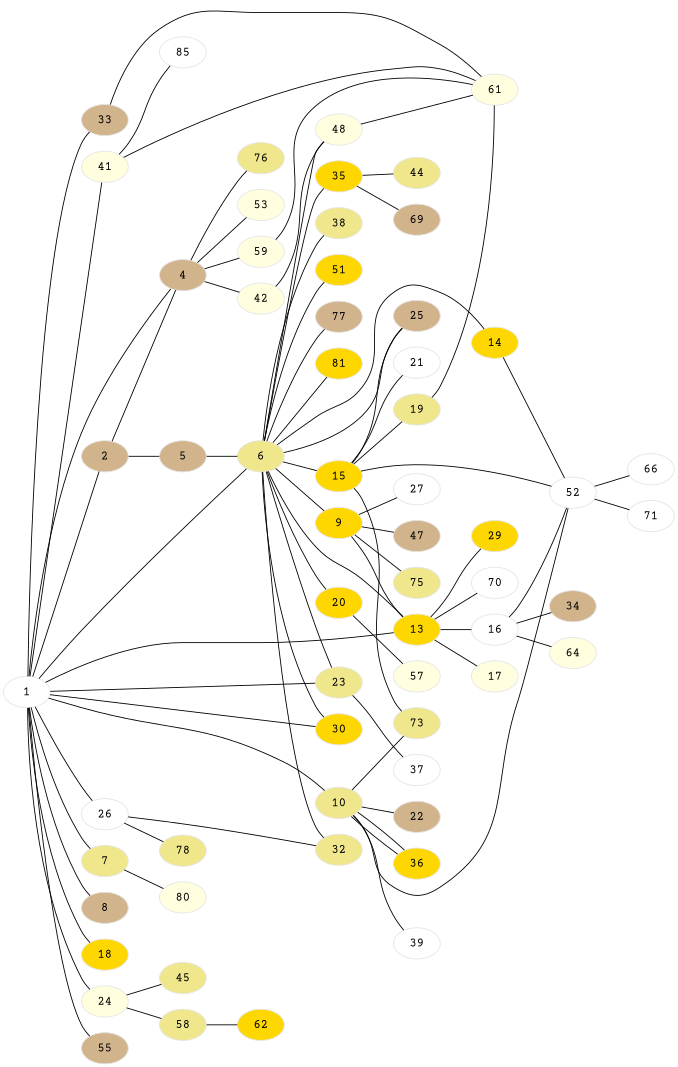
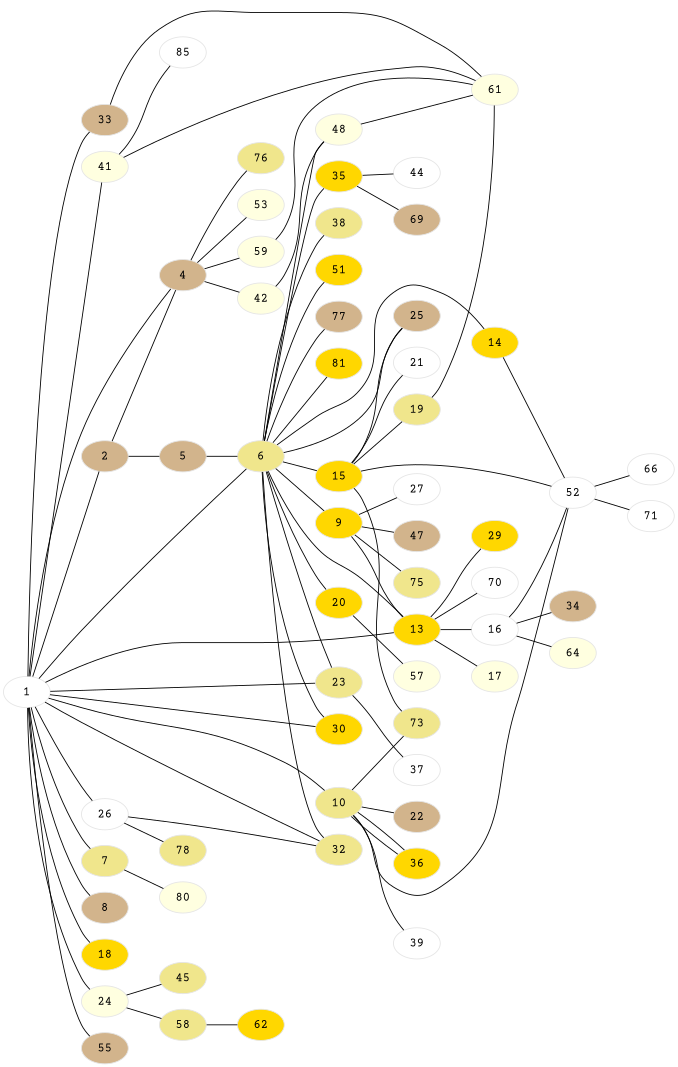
(417, 173) -> (417, 173)
none -> (181, 774)
